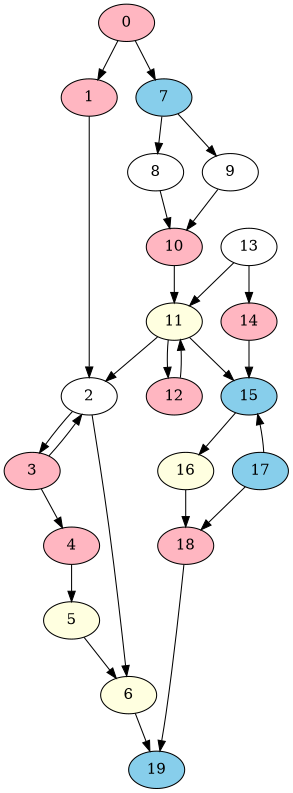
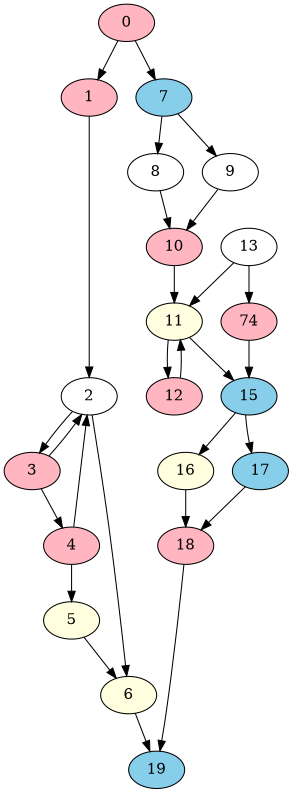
(249, 322) -> (249, 322)
(136, 356) -> (80, 476)
(262, 438) -> (247, 429)
